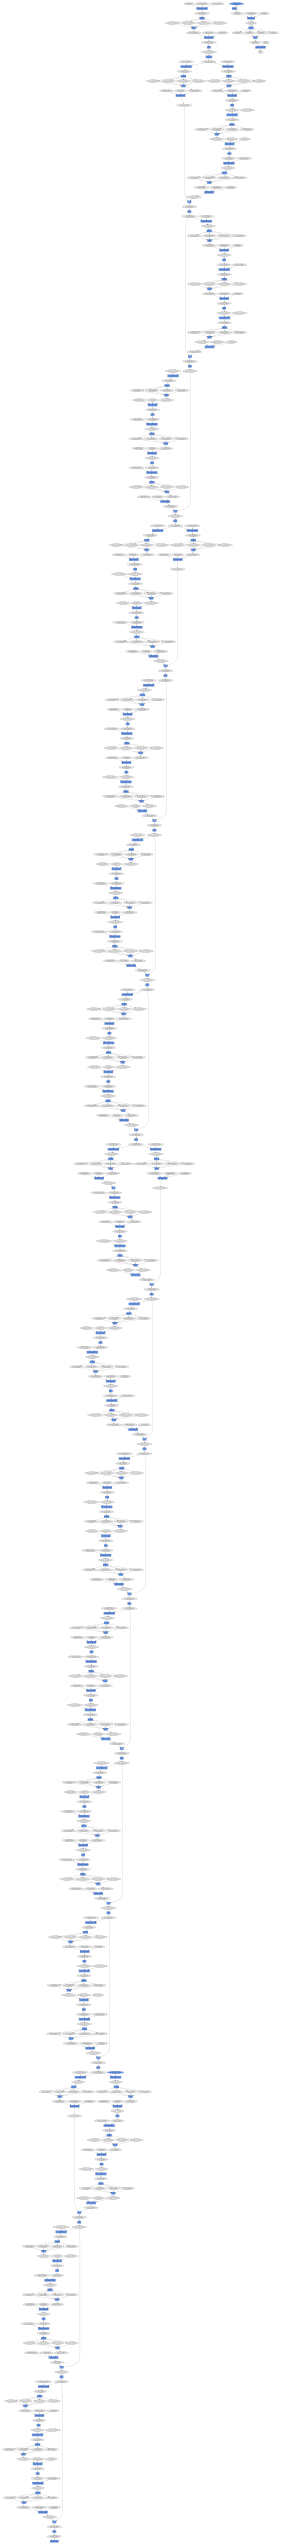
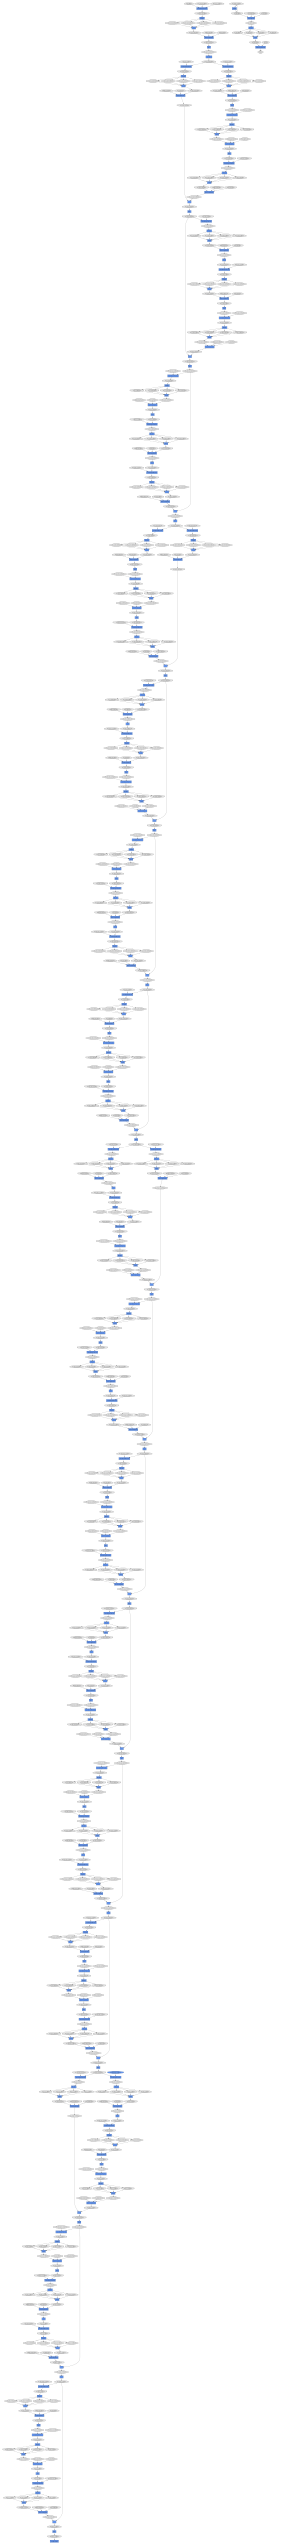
(236, 4) -> (236, 4)
